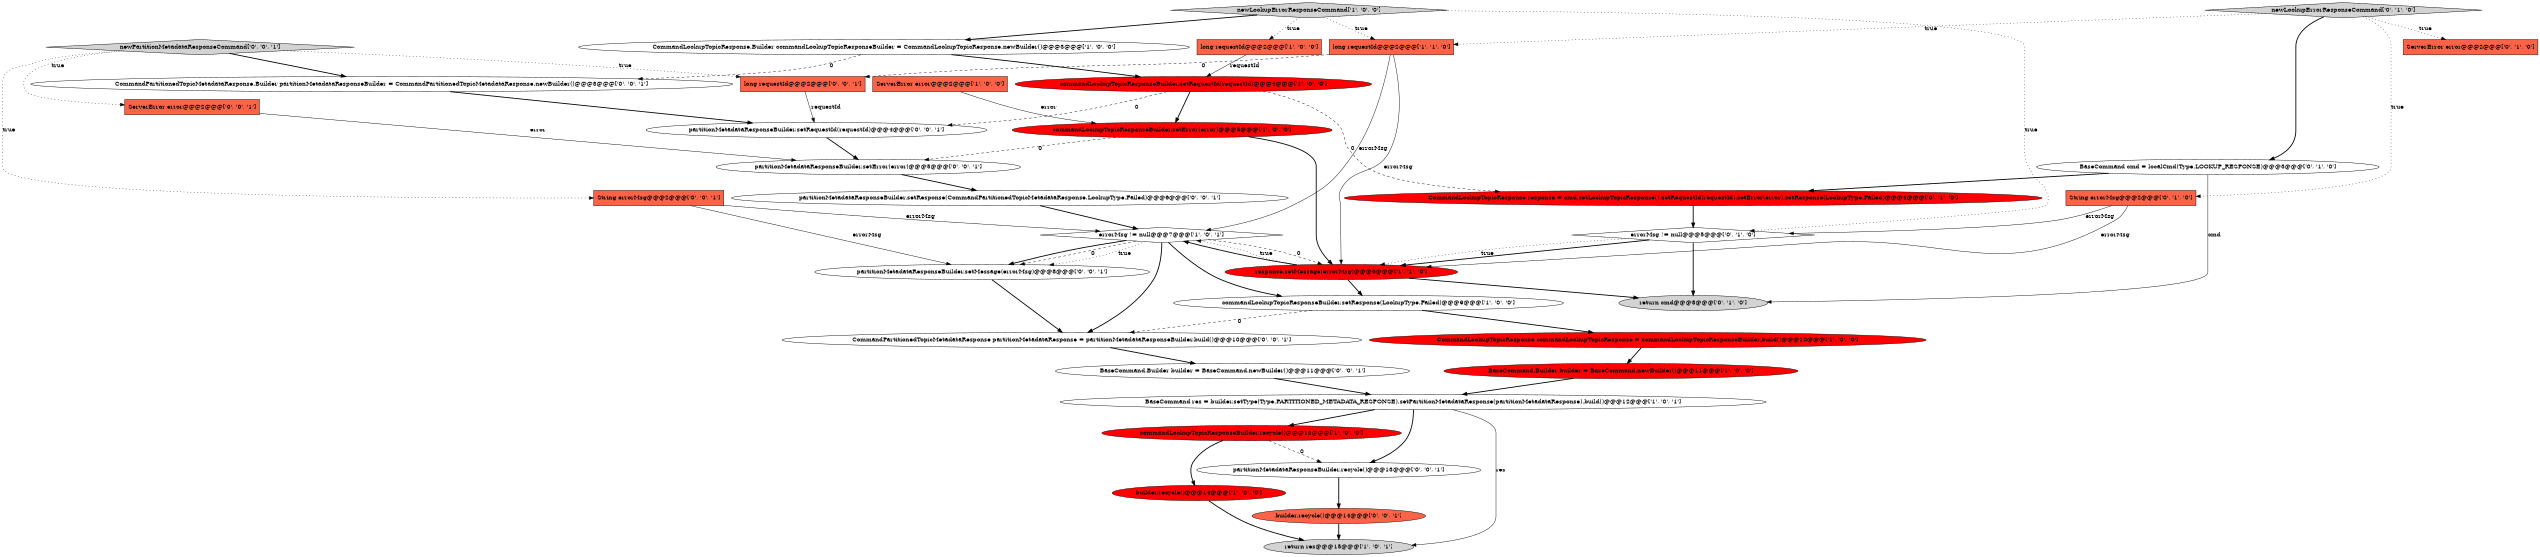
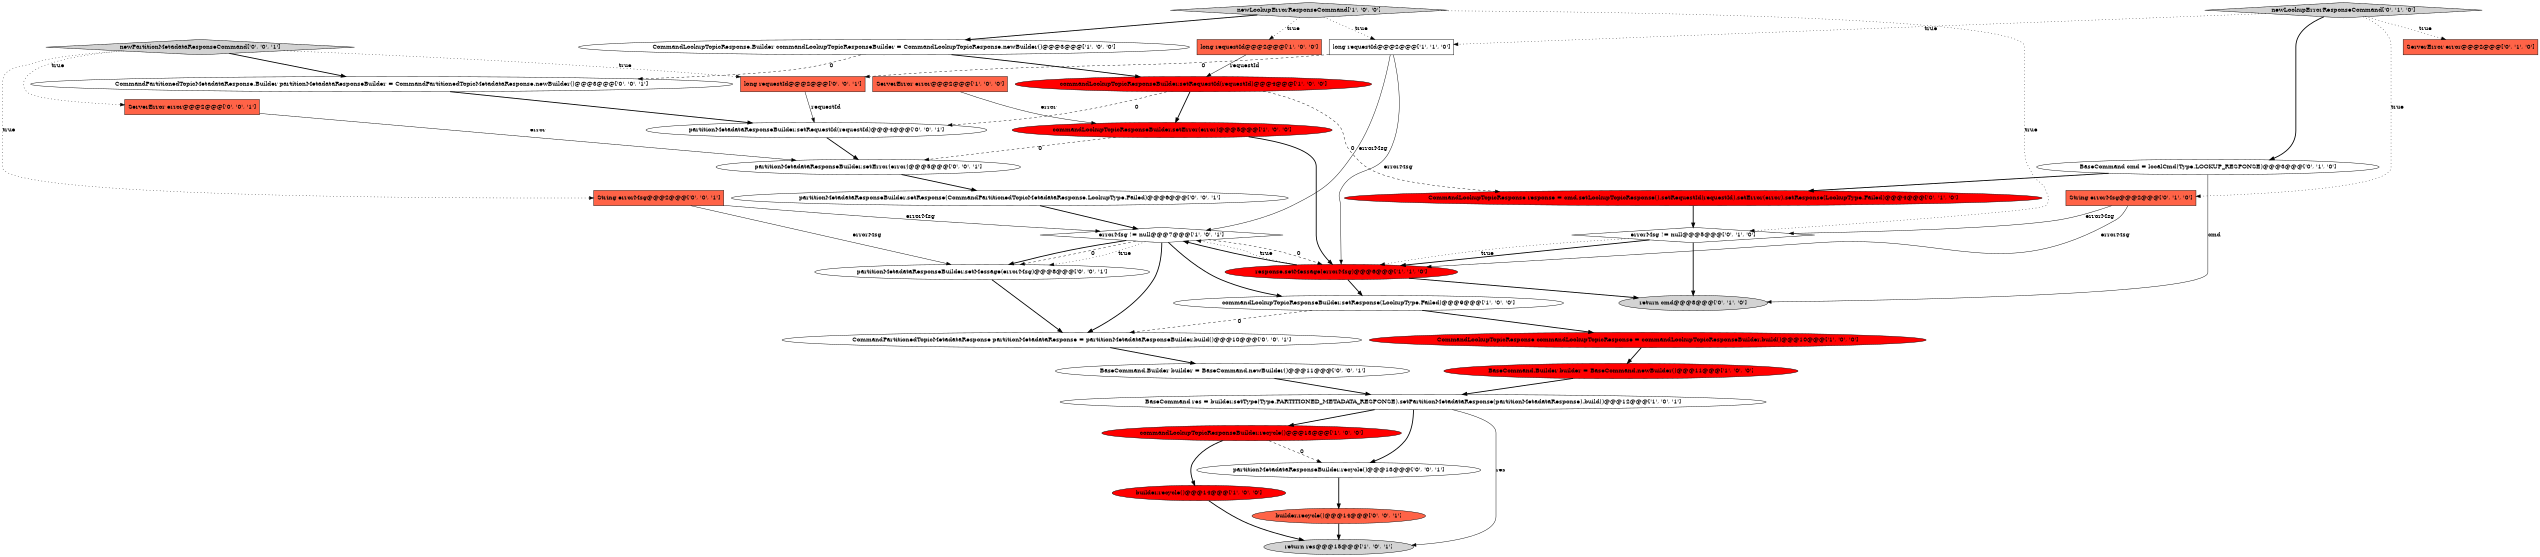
(1391, 47) -> (1391, 47)
